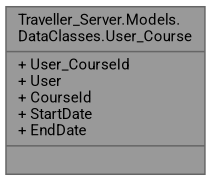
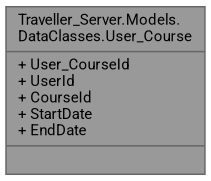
(40, 82) -> (47, 82)
